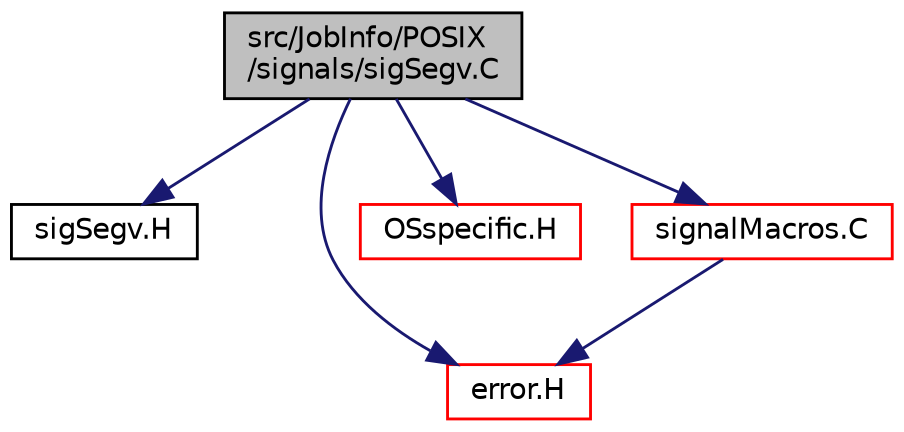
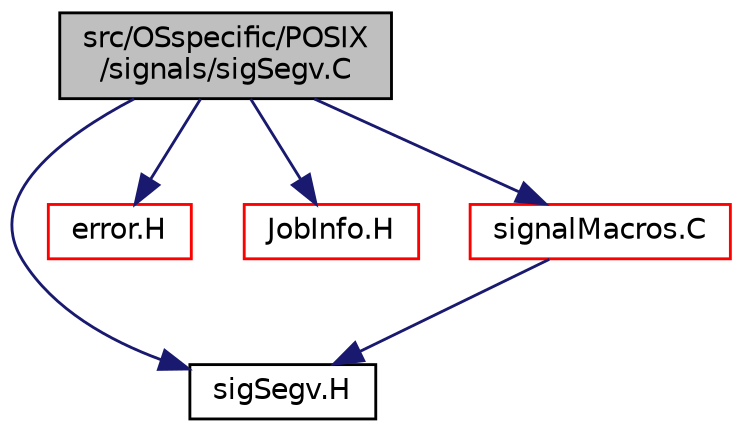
(373, 56) -> (226, 56)
(470, 232) -> (331, 232)
(653, 304) -> (455, 305)
